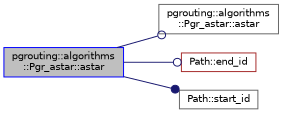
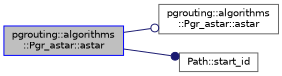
(219, 62) -> none
